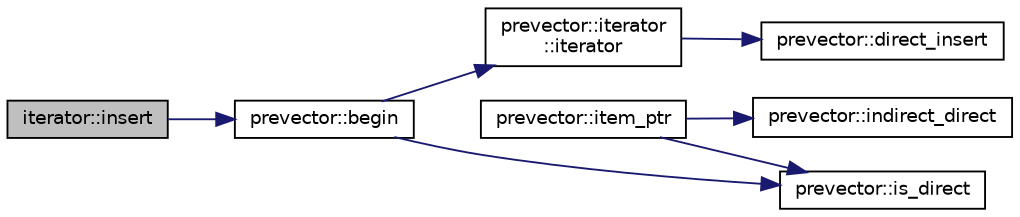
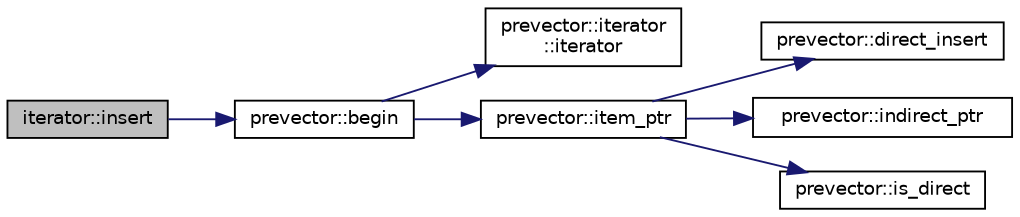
(712, 39) -> (724, 83)
(883, 117) -> (883, 117)
(577, 168) -> (438, 119)
